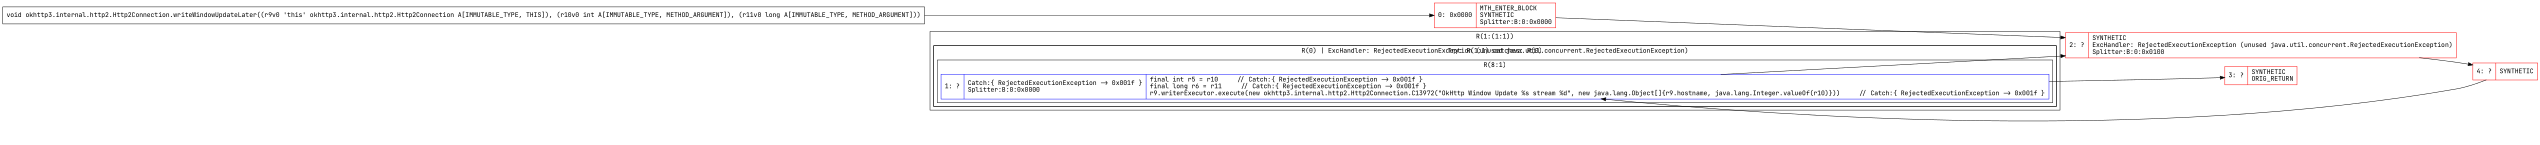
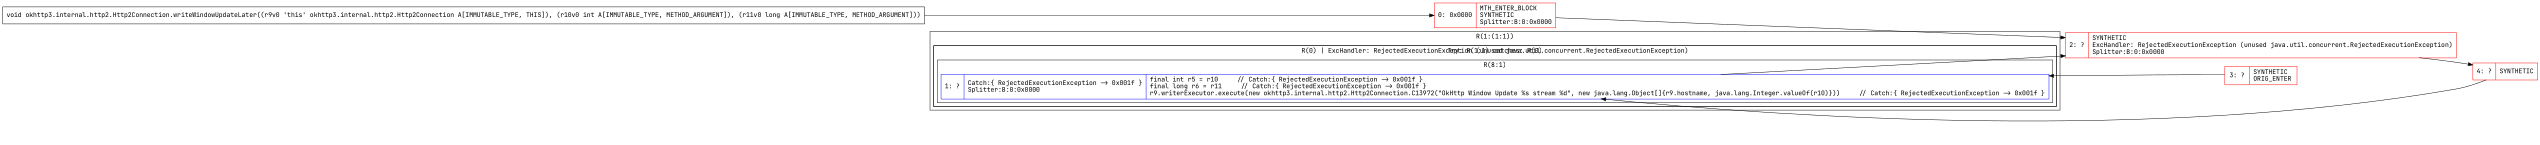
(2128, 52) -> (2128, 52)
(2272, 79) -> (2272, 79)
(2135, 80) -> (2139, 75)
